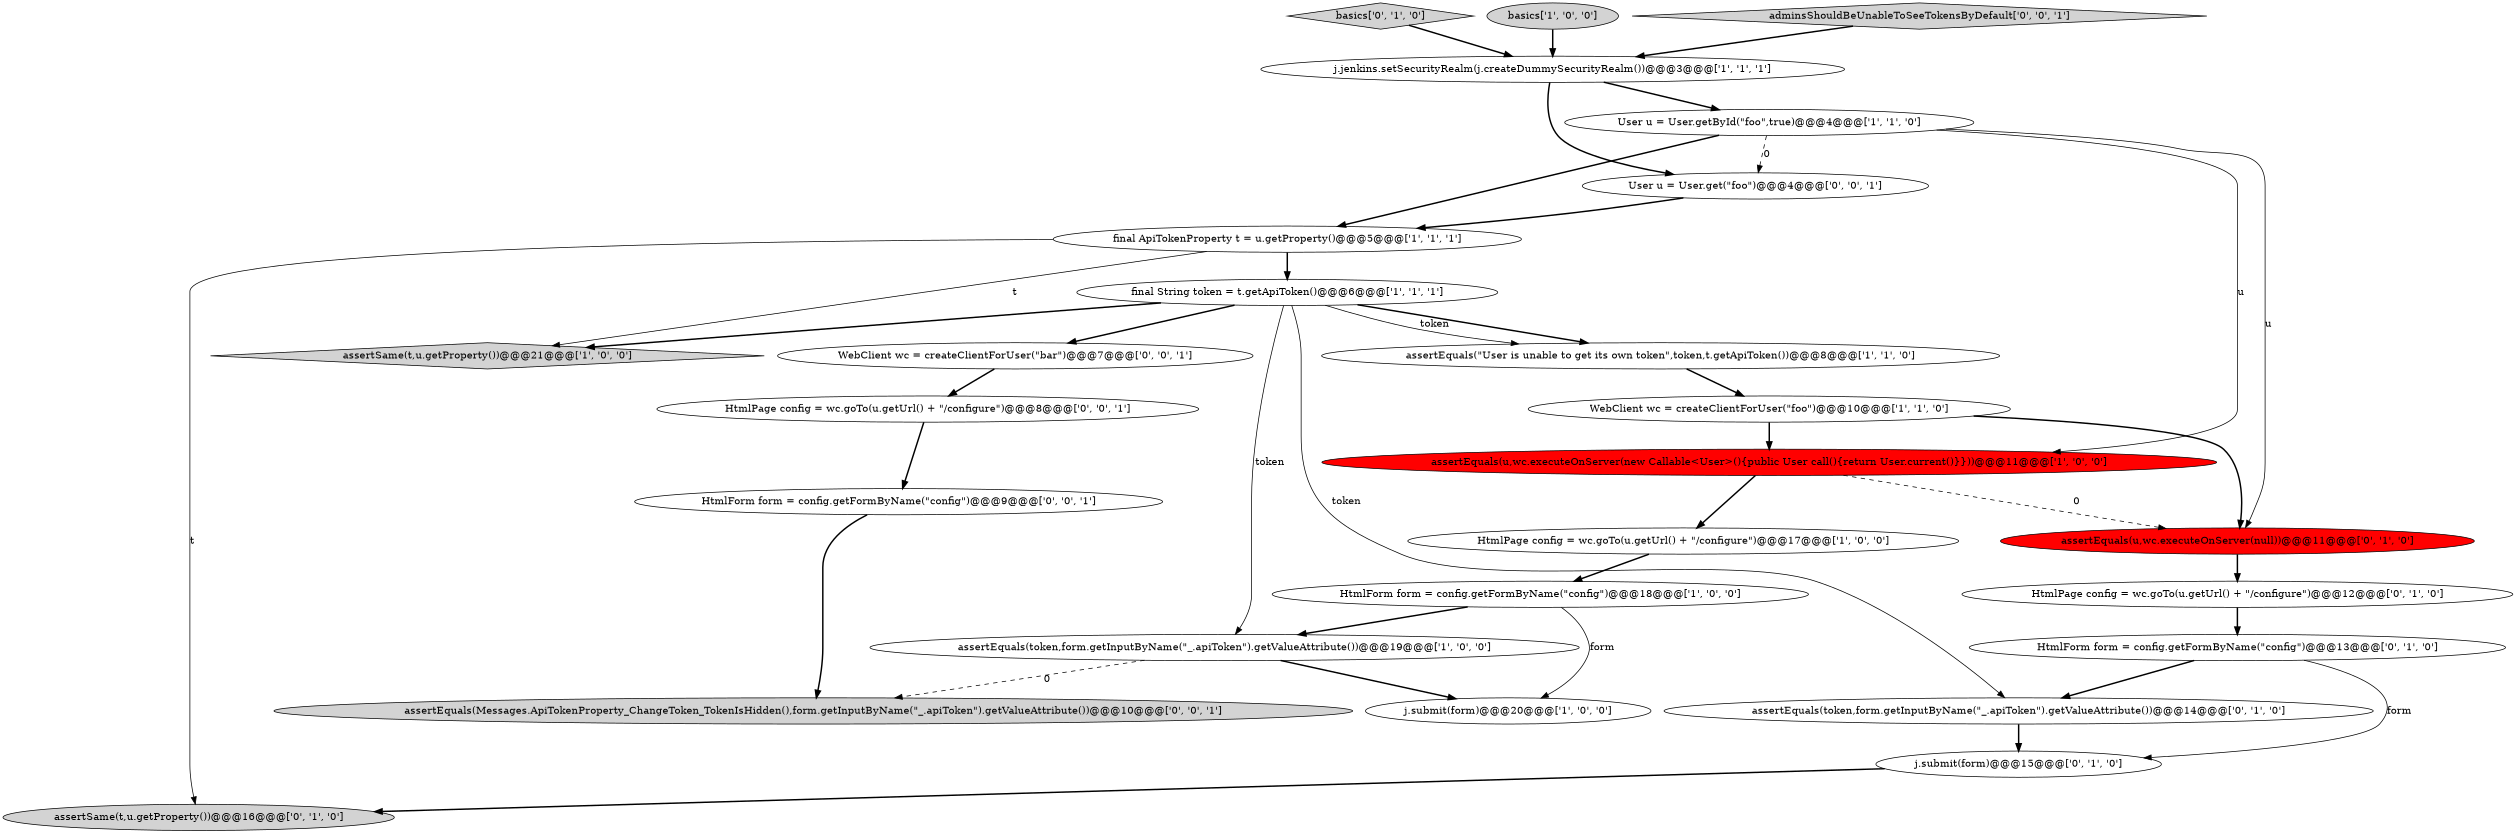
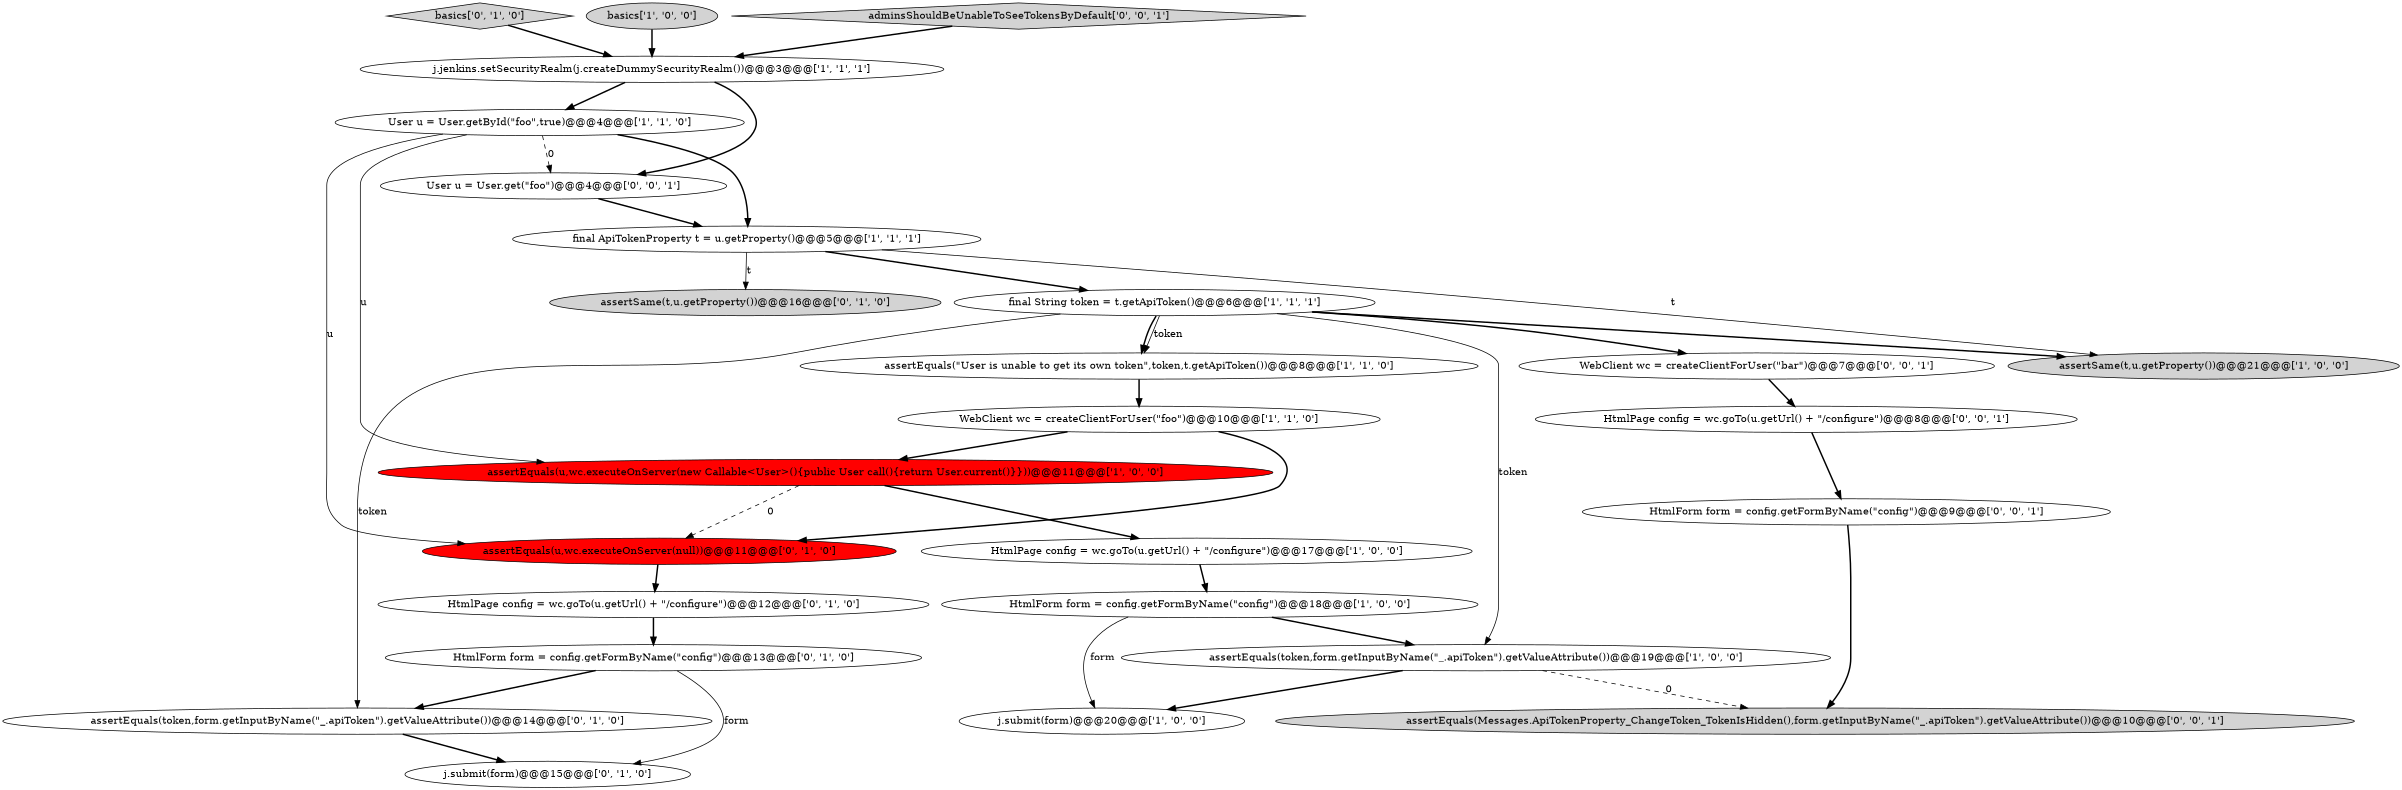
(487, 356) -> (2204, 366)
(1133, 790) -> none
